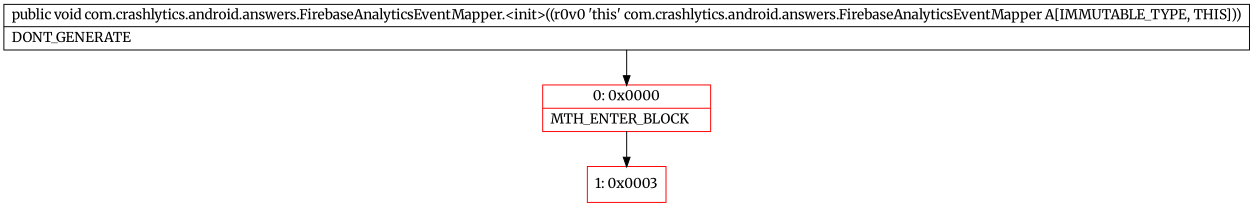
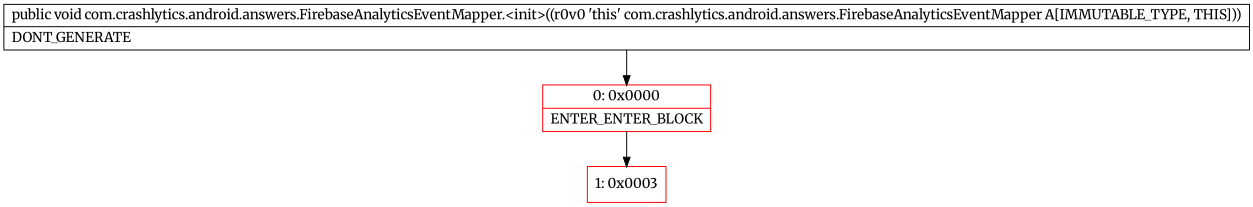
(620, 119) -> (627, 119)
